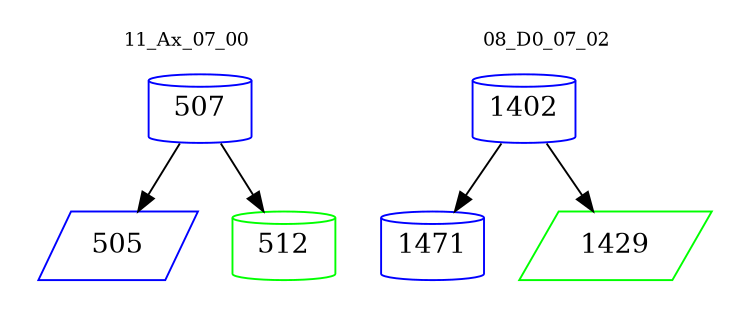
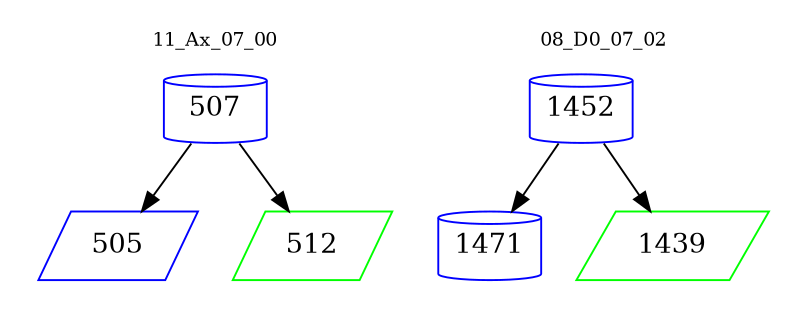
(524, 109) -> (581, 109)
(284, 246) -> (313, 246)
(615, 246) -> (673, 246)
